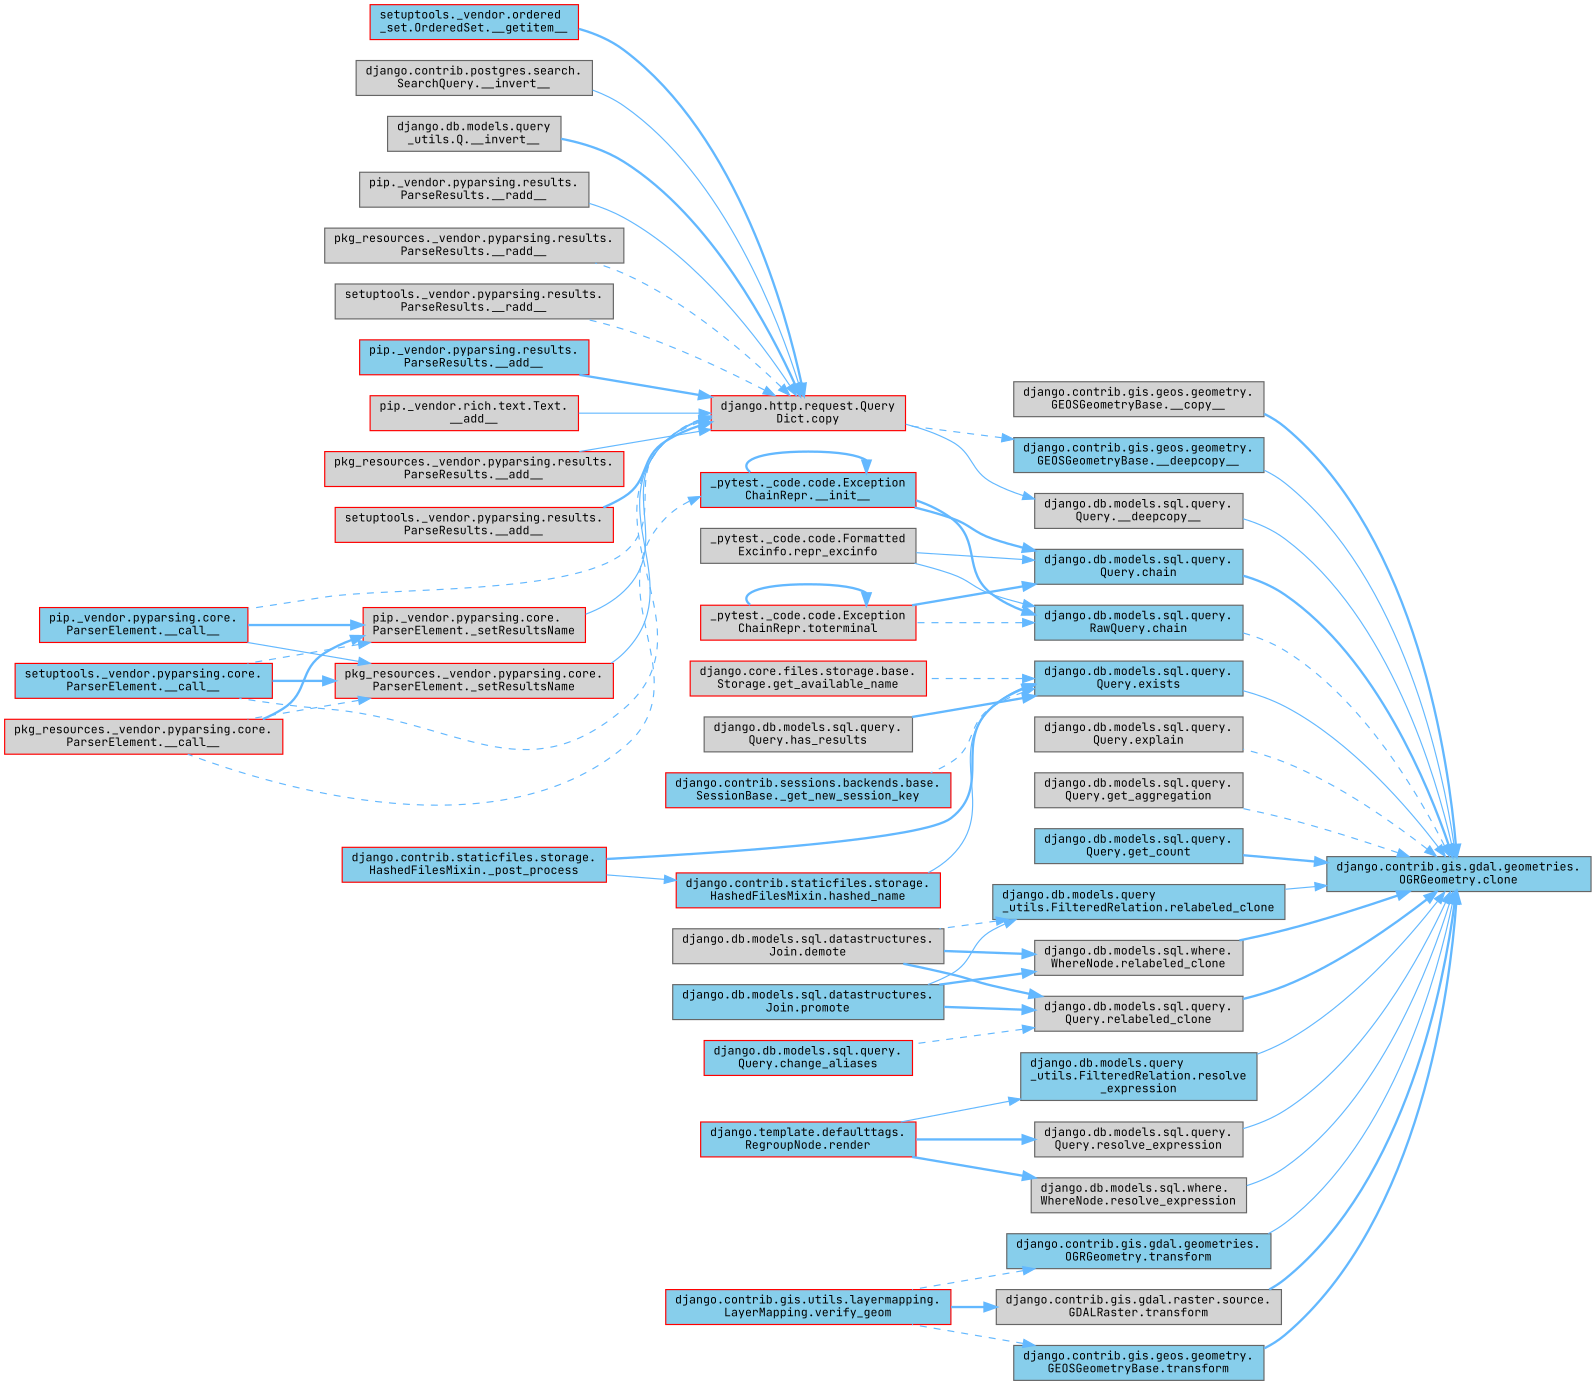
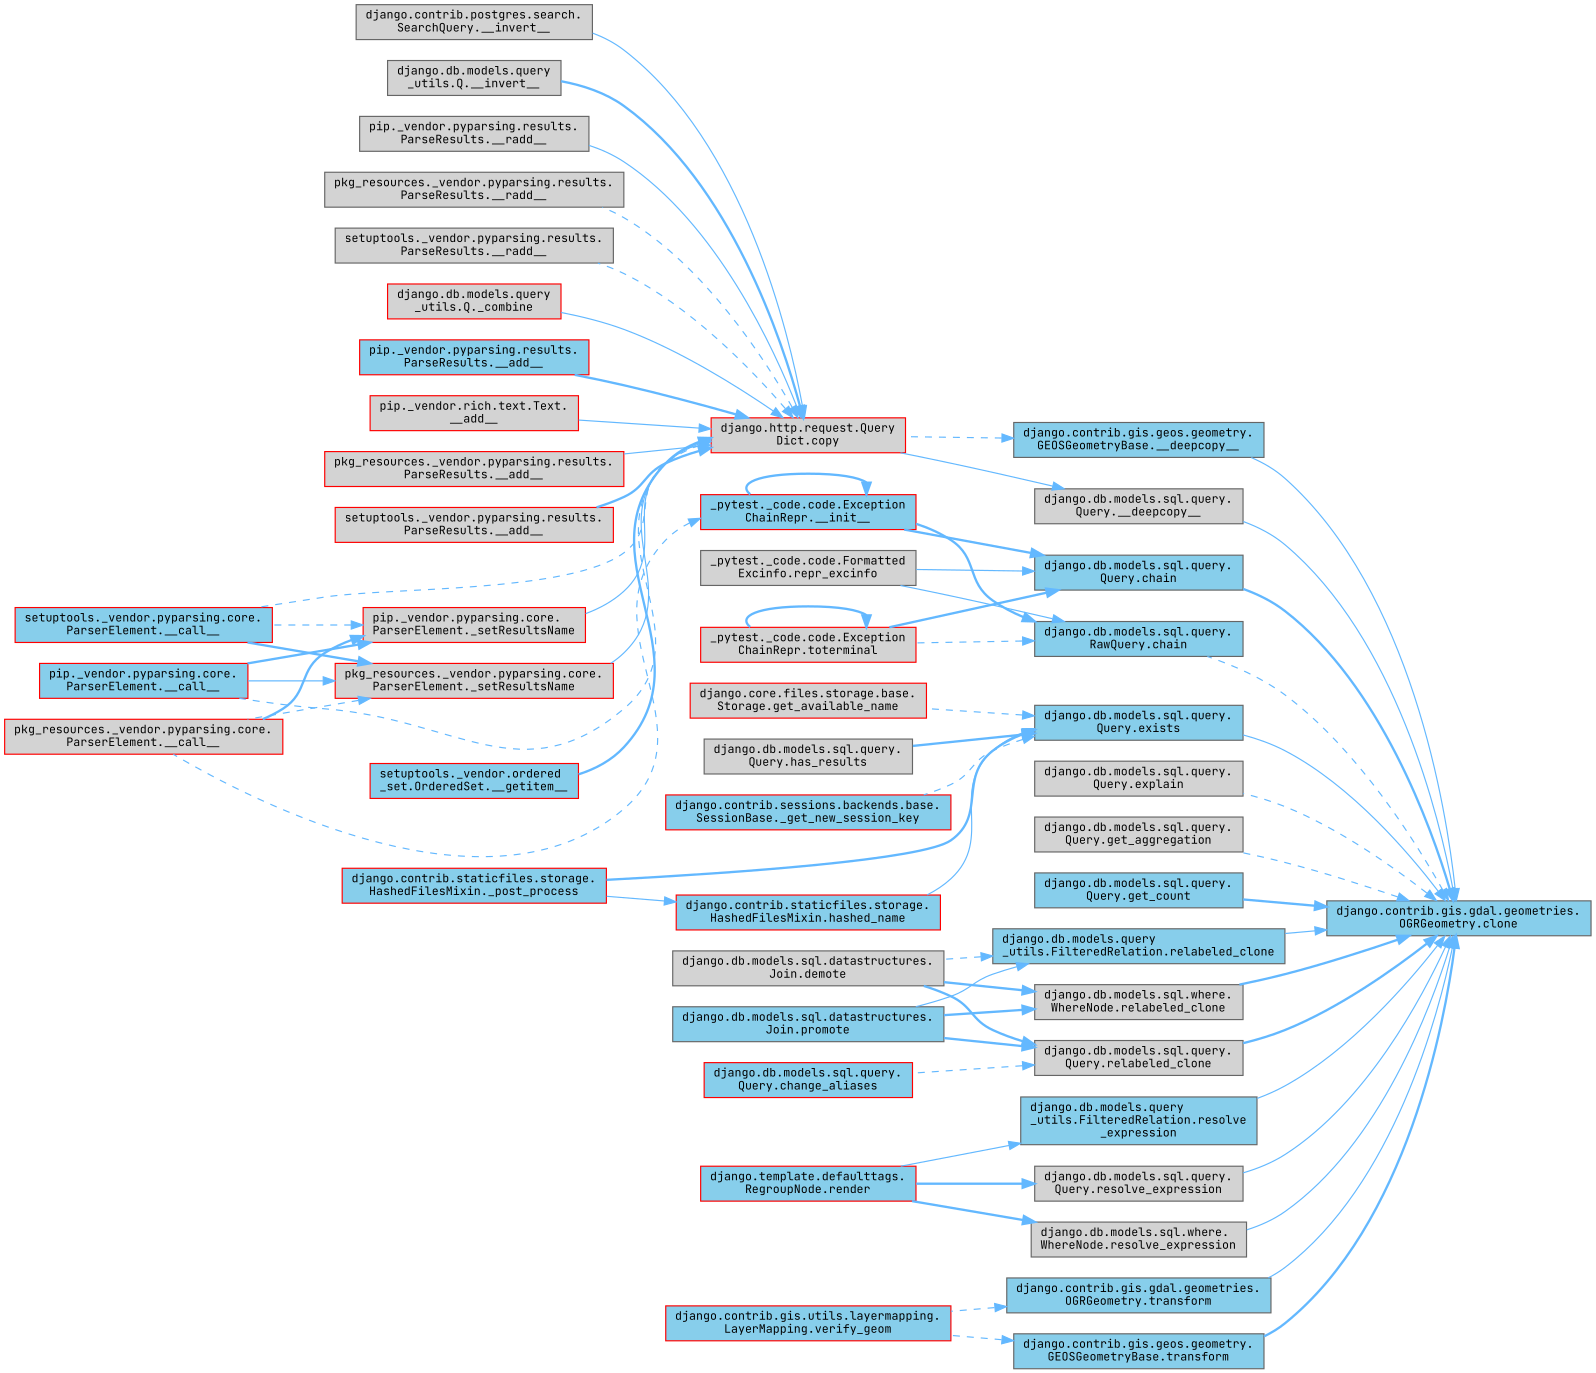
none -> (474, 301)
(1139, 399) -> none
(1139, 1307) -> none
